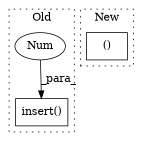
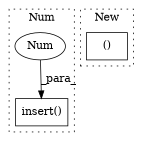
(42, 18) -> (42, 18)
